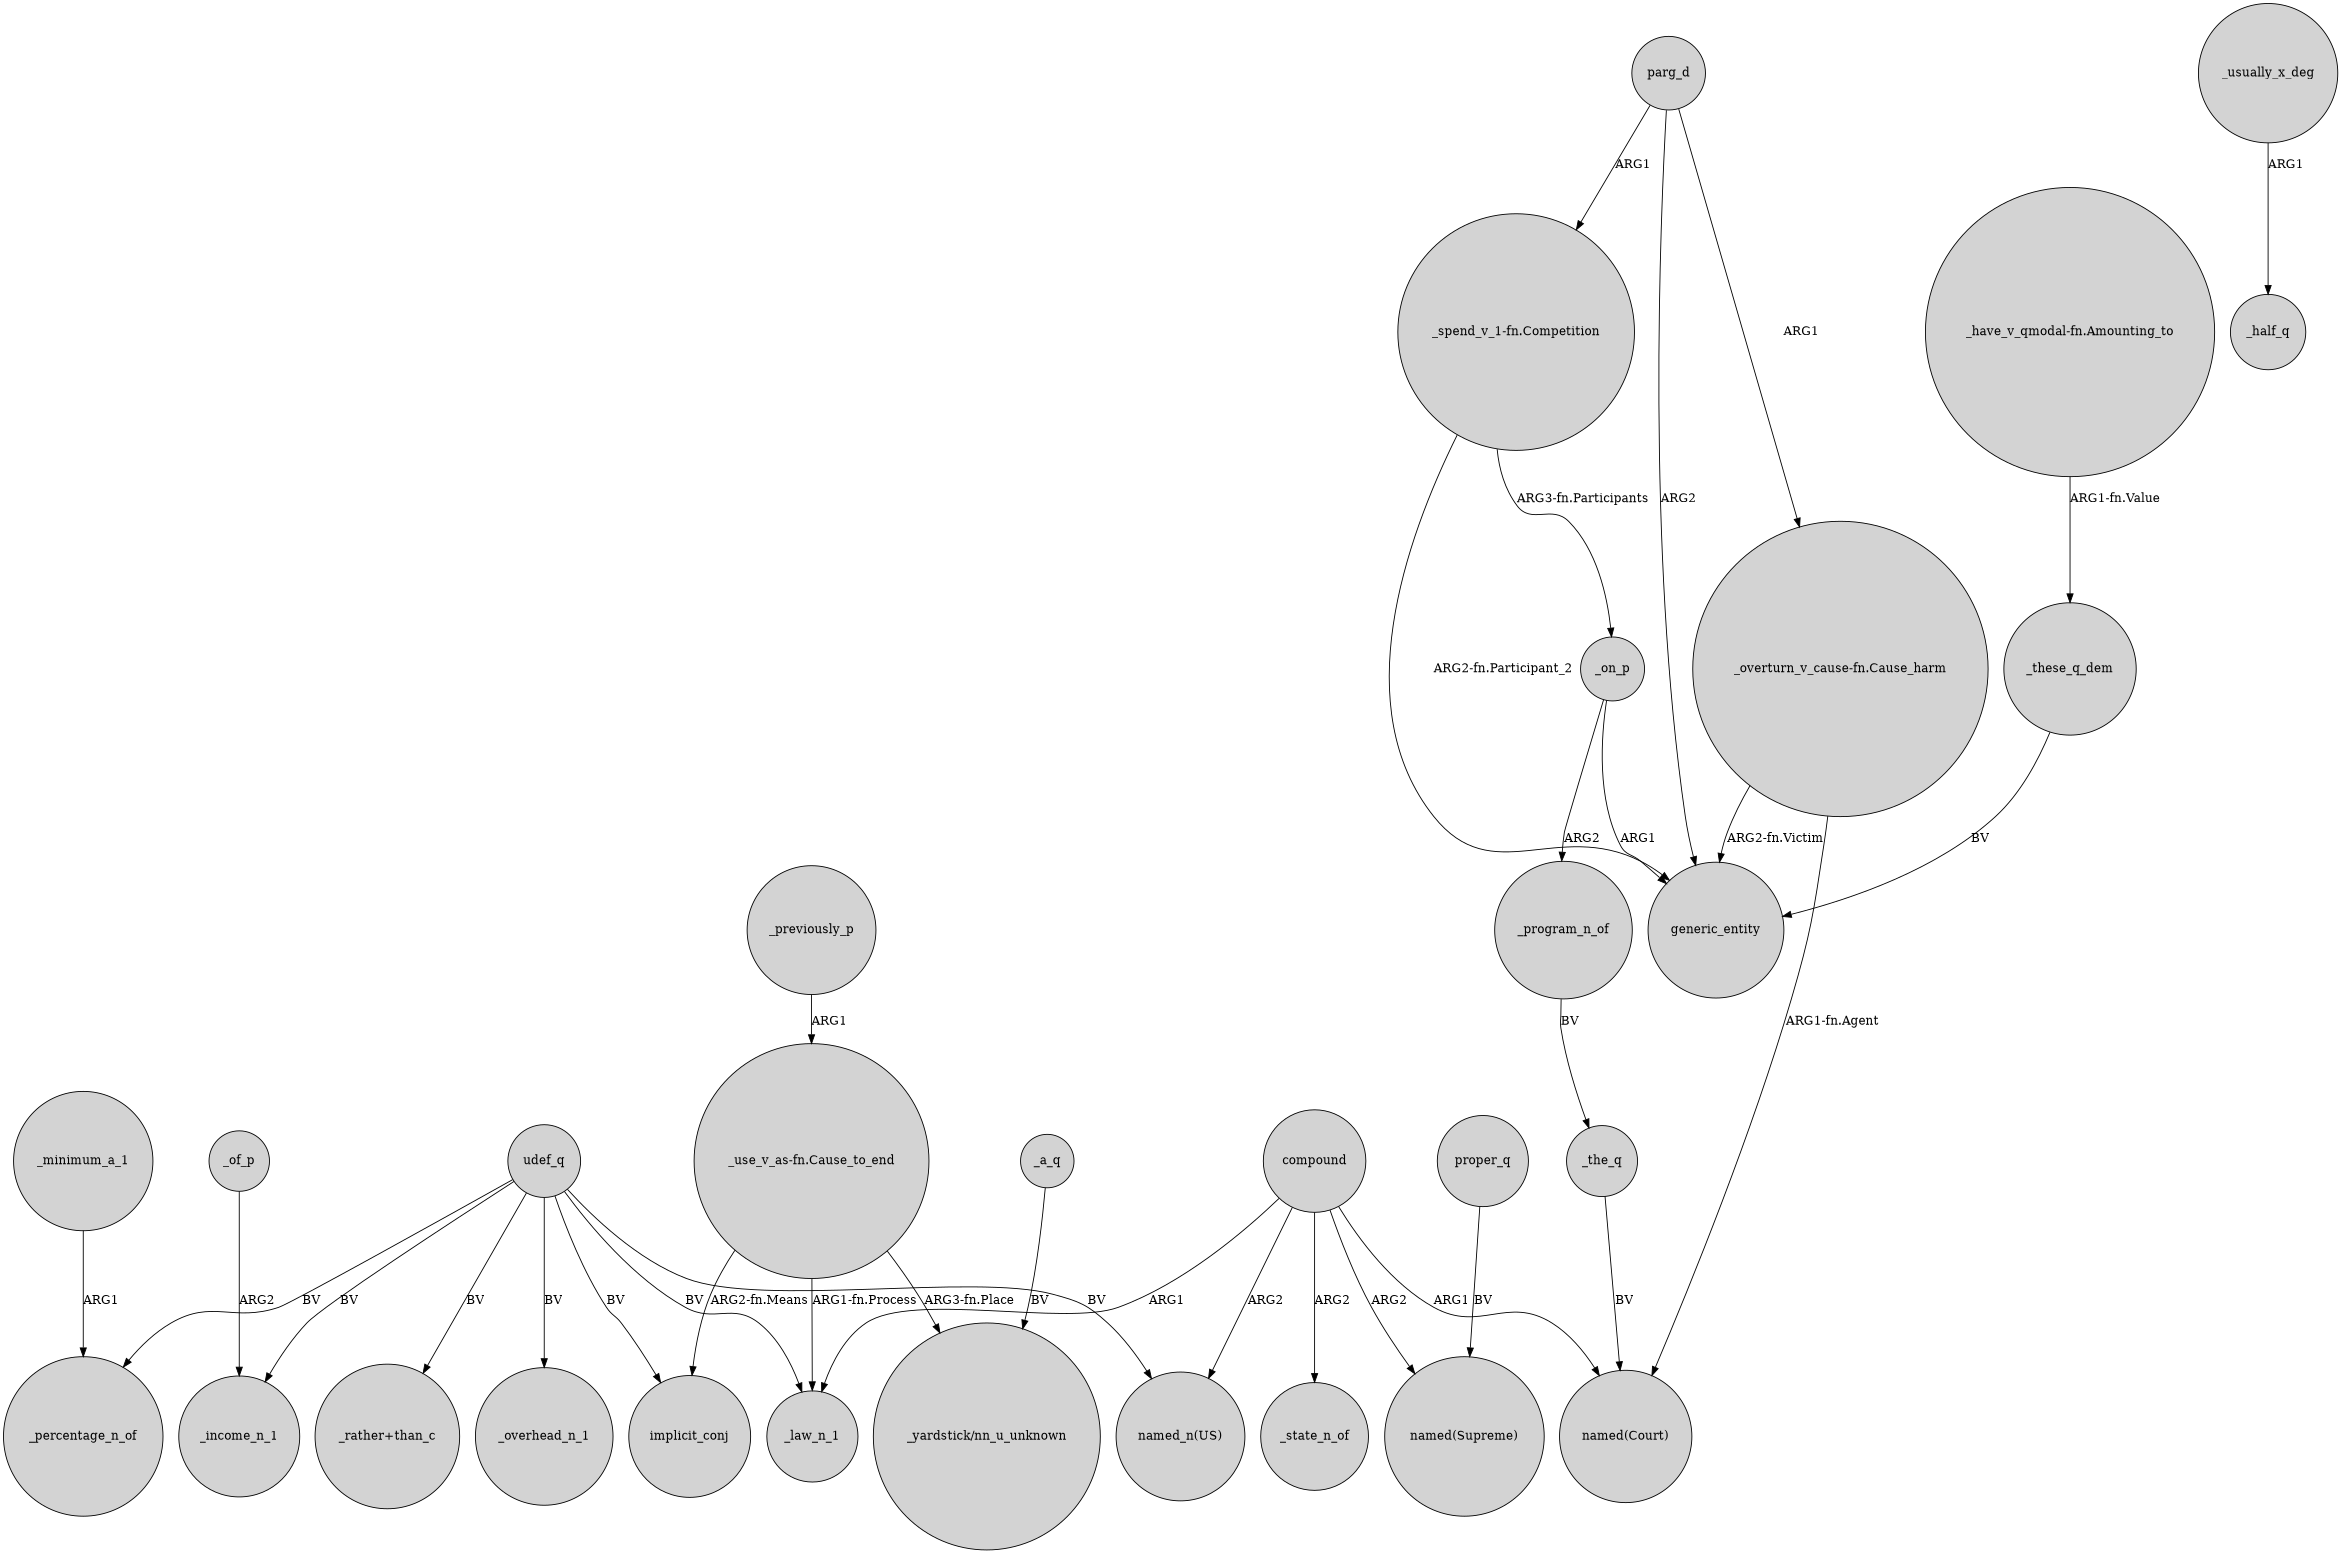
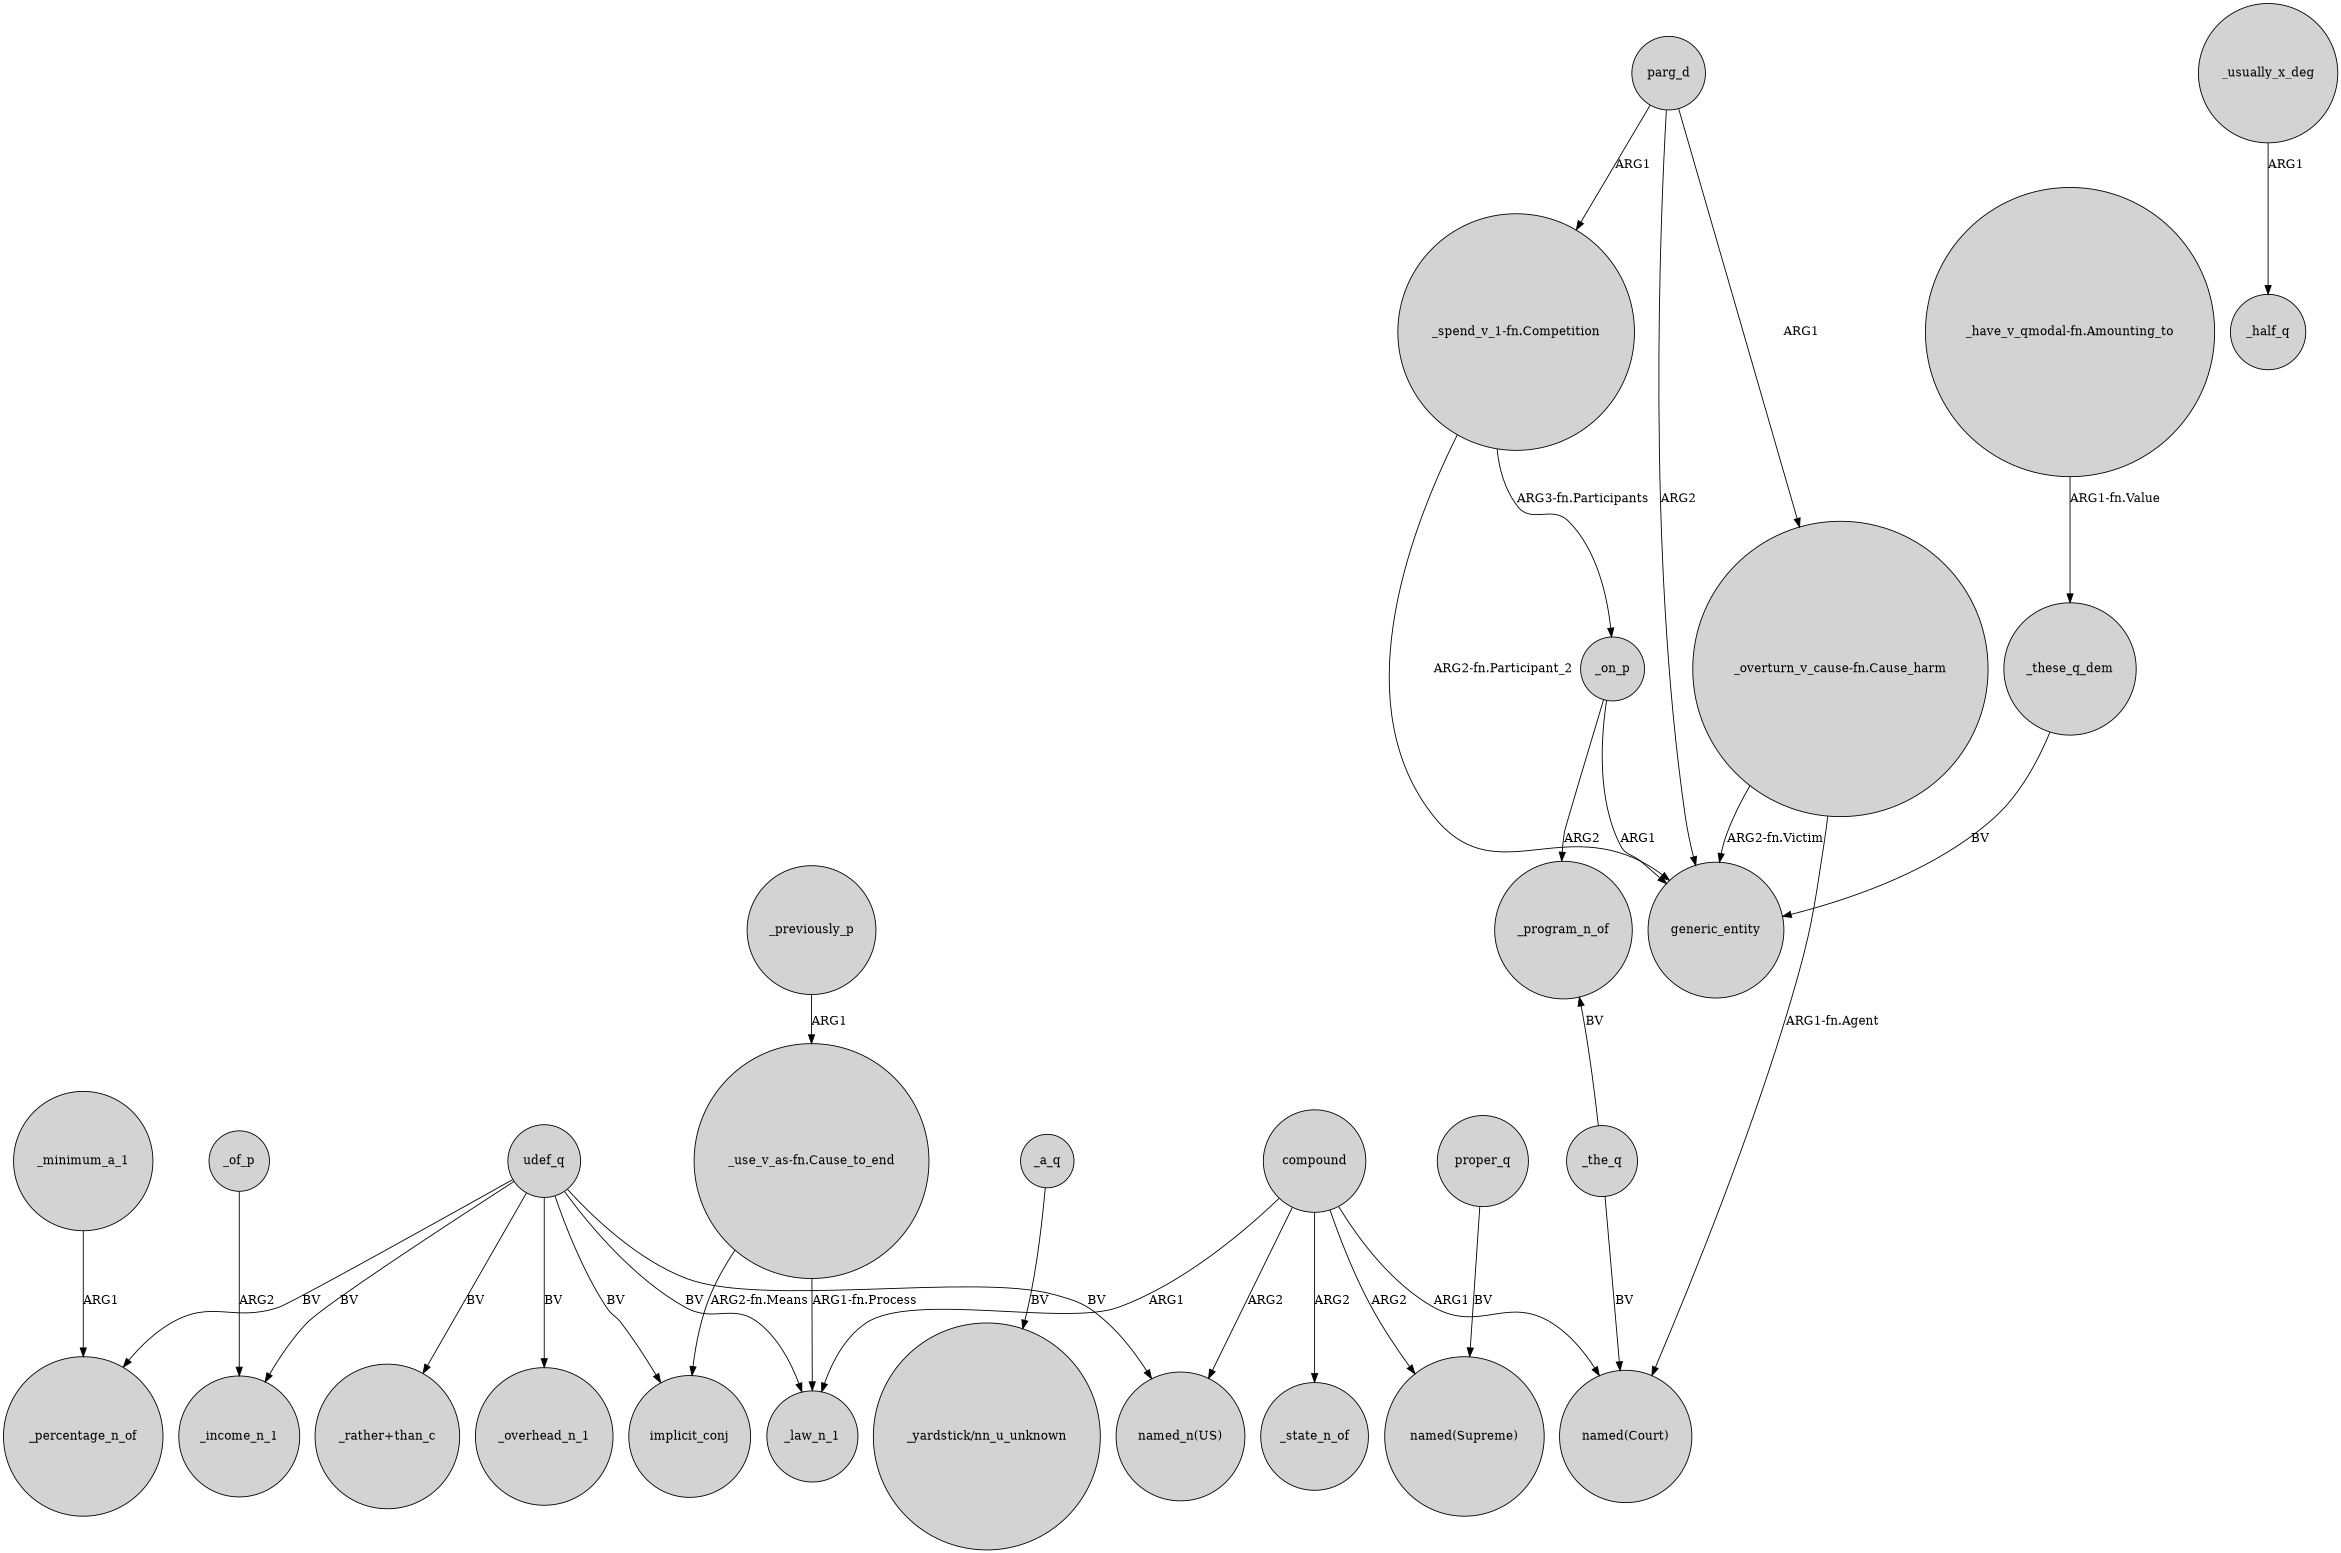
(1568, 1060) -> (1591, 1066)
(909, 1282) -> none
